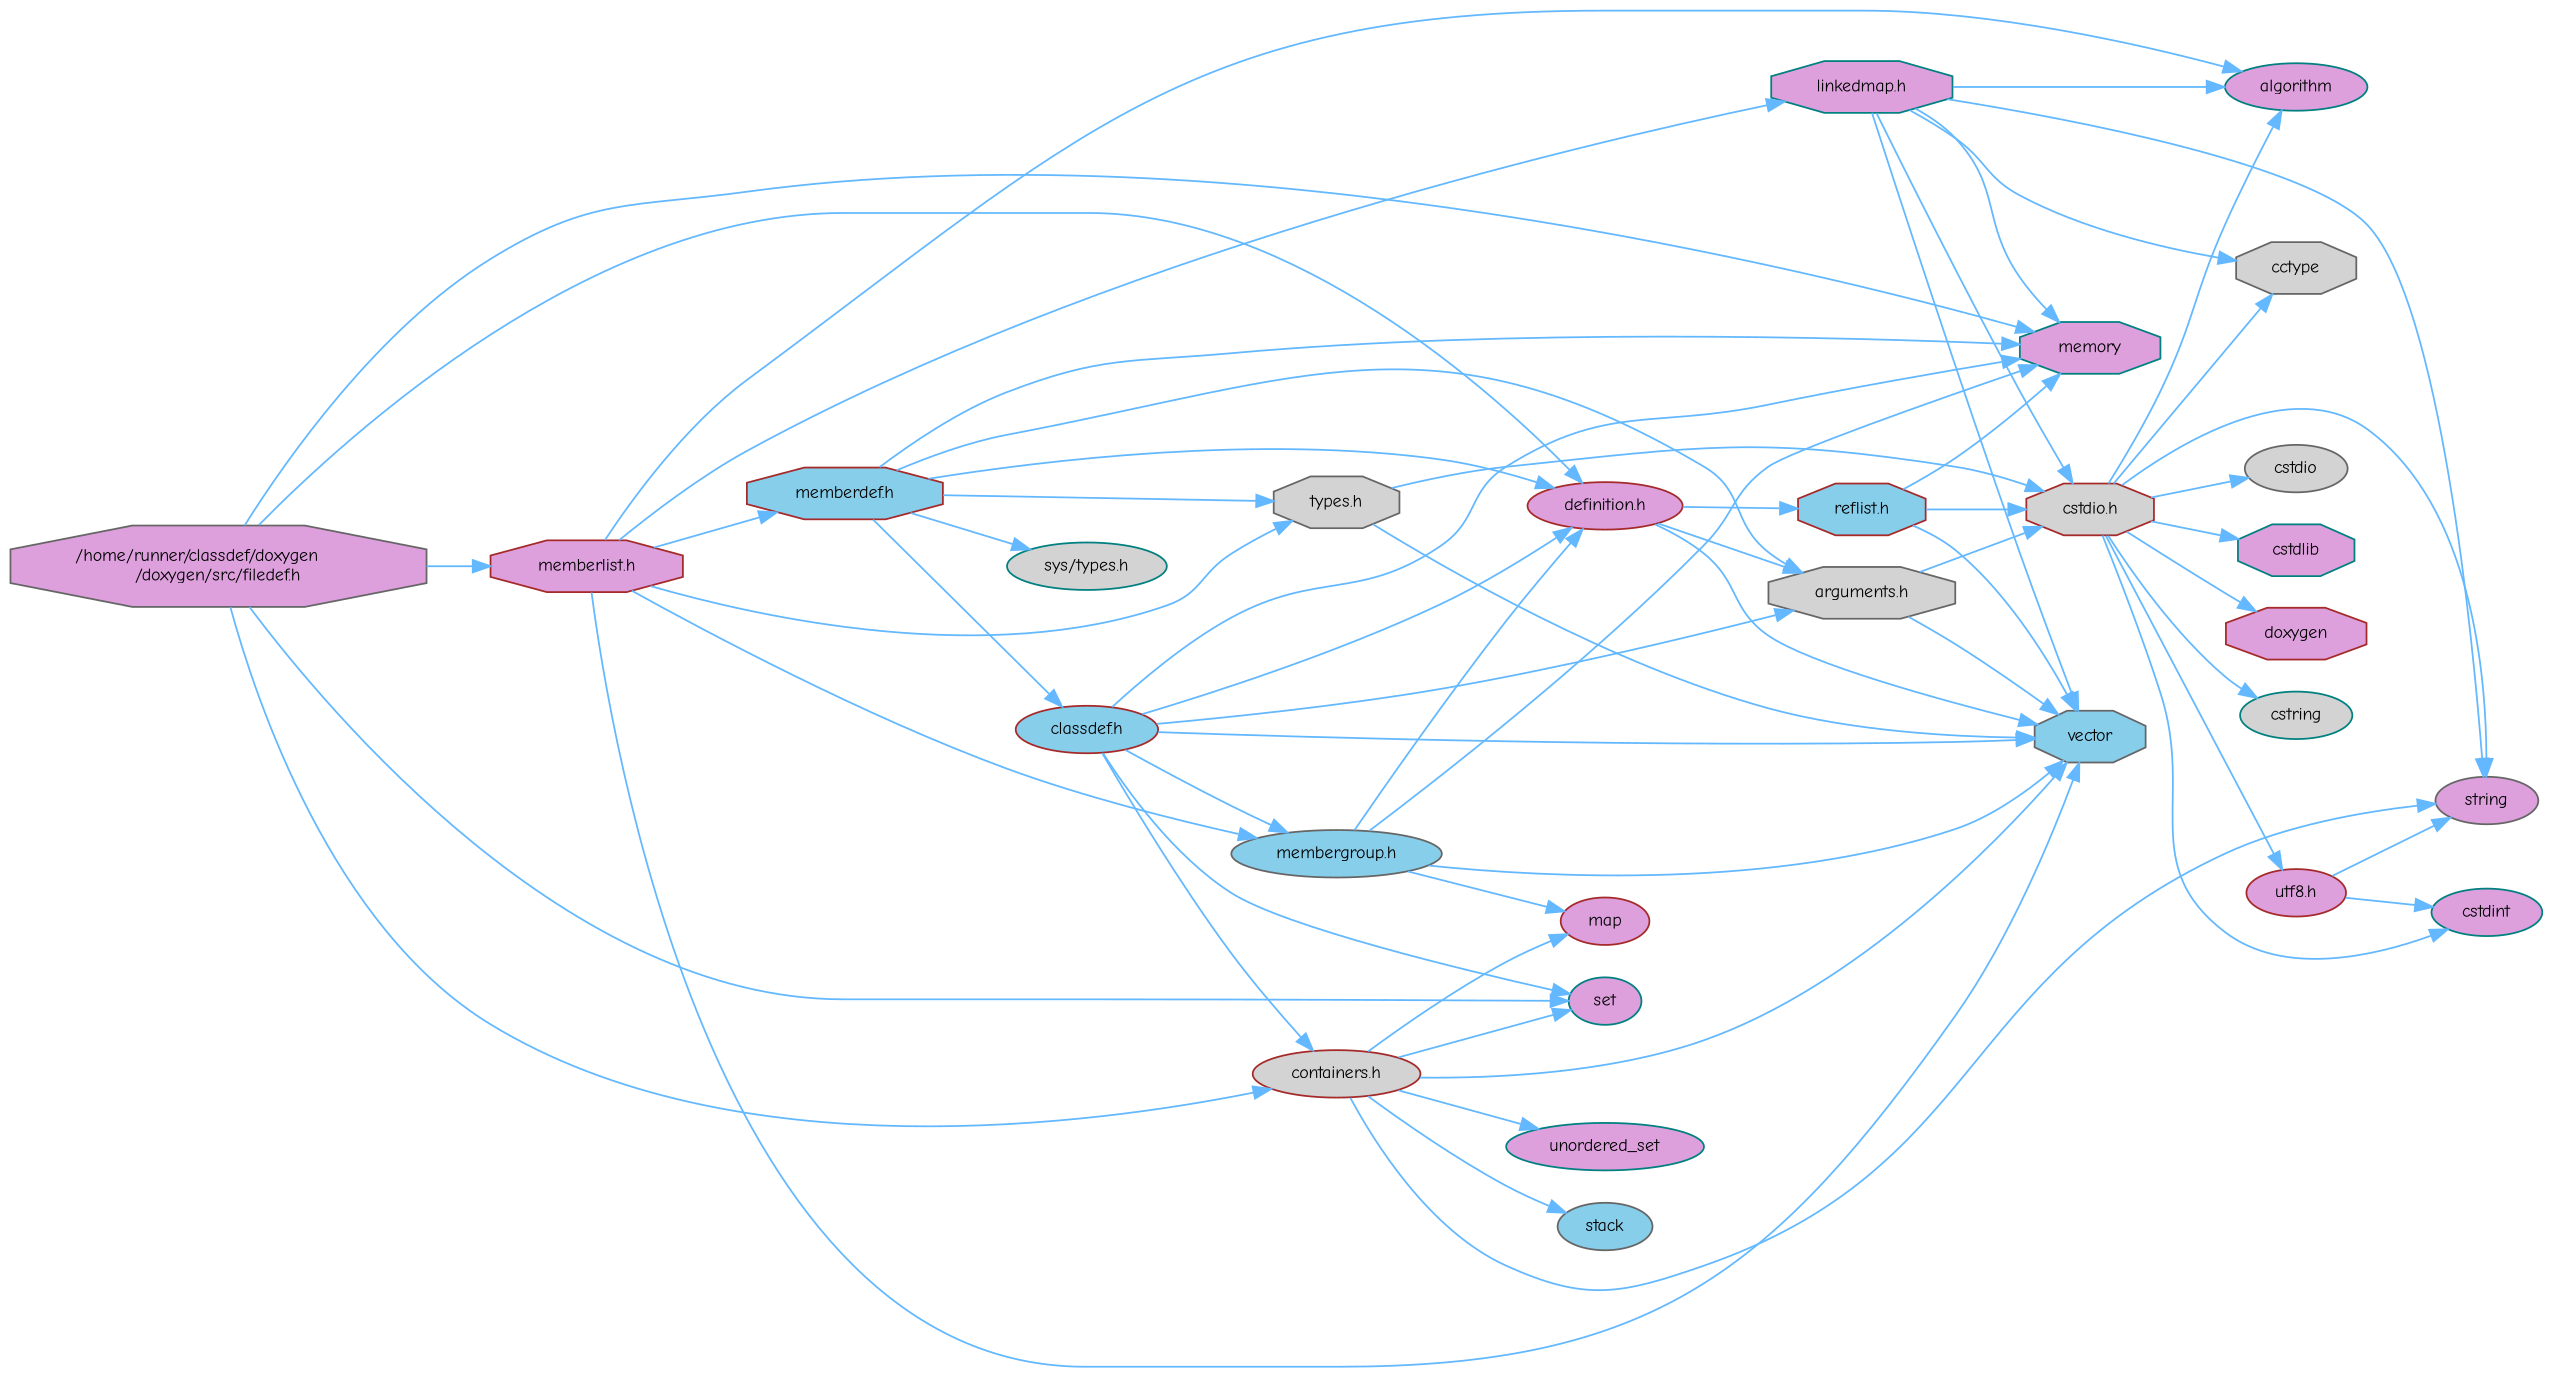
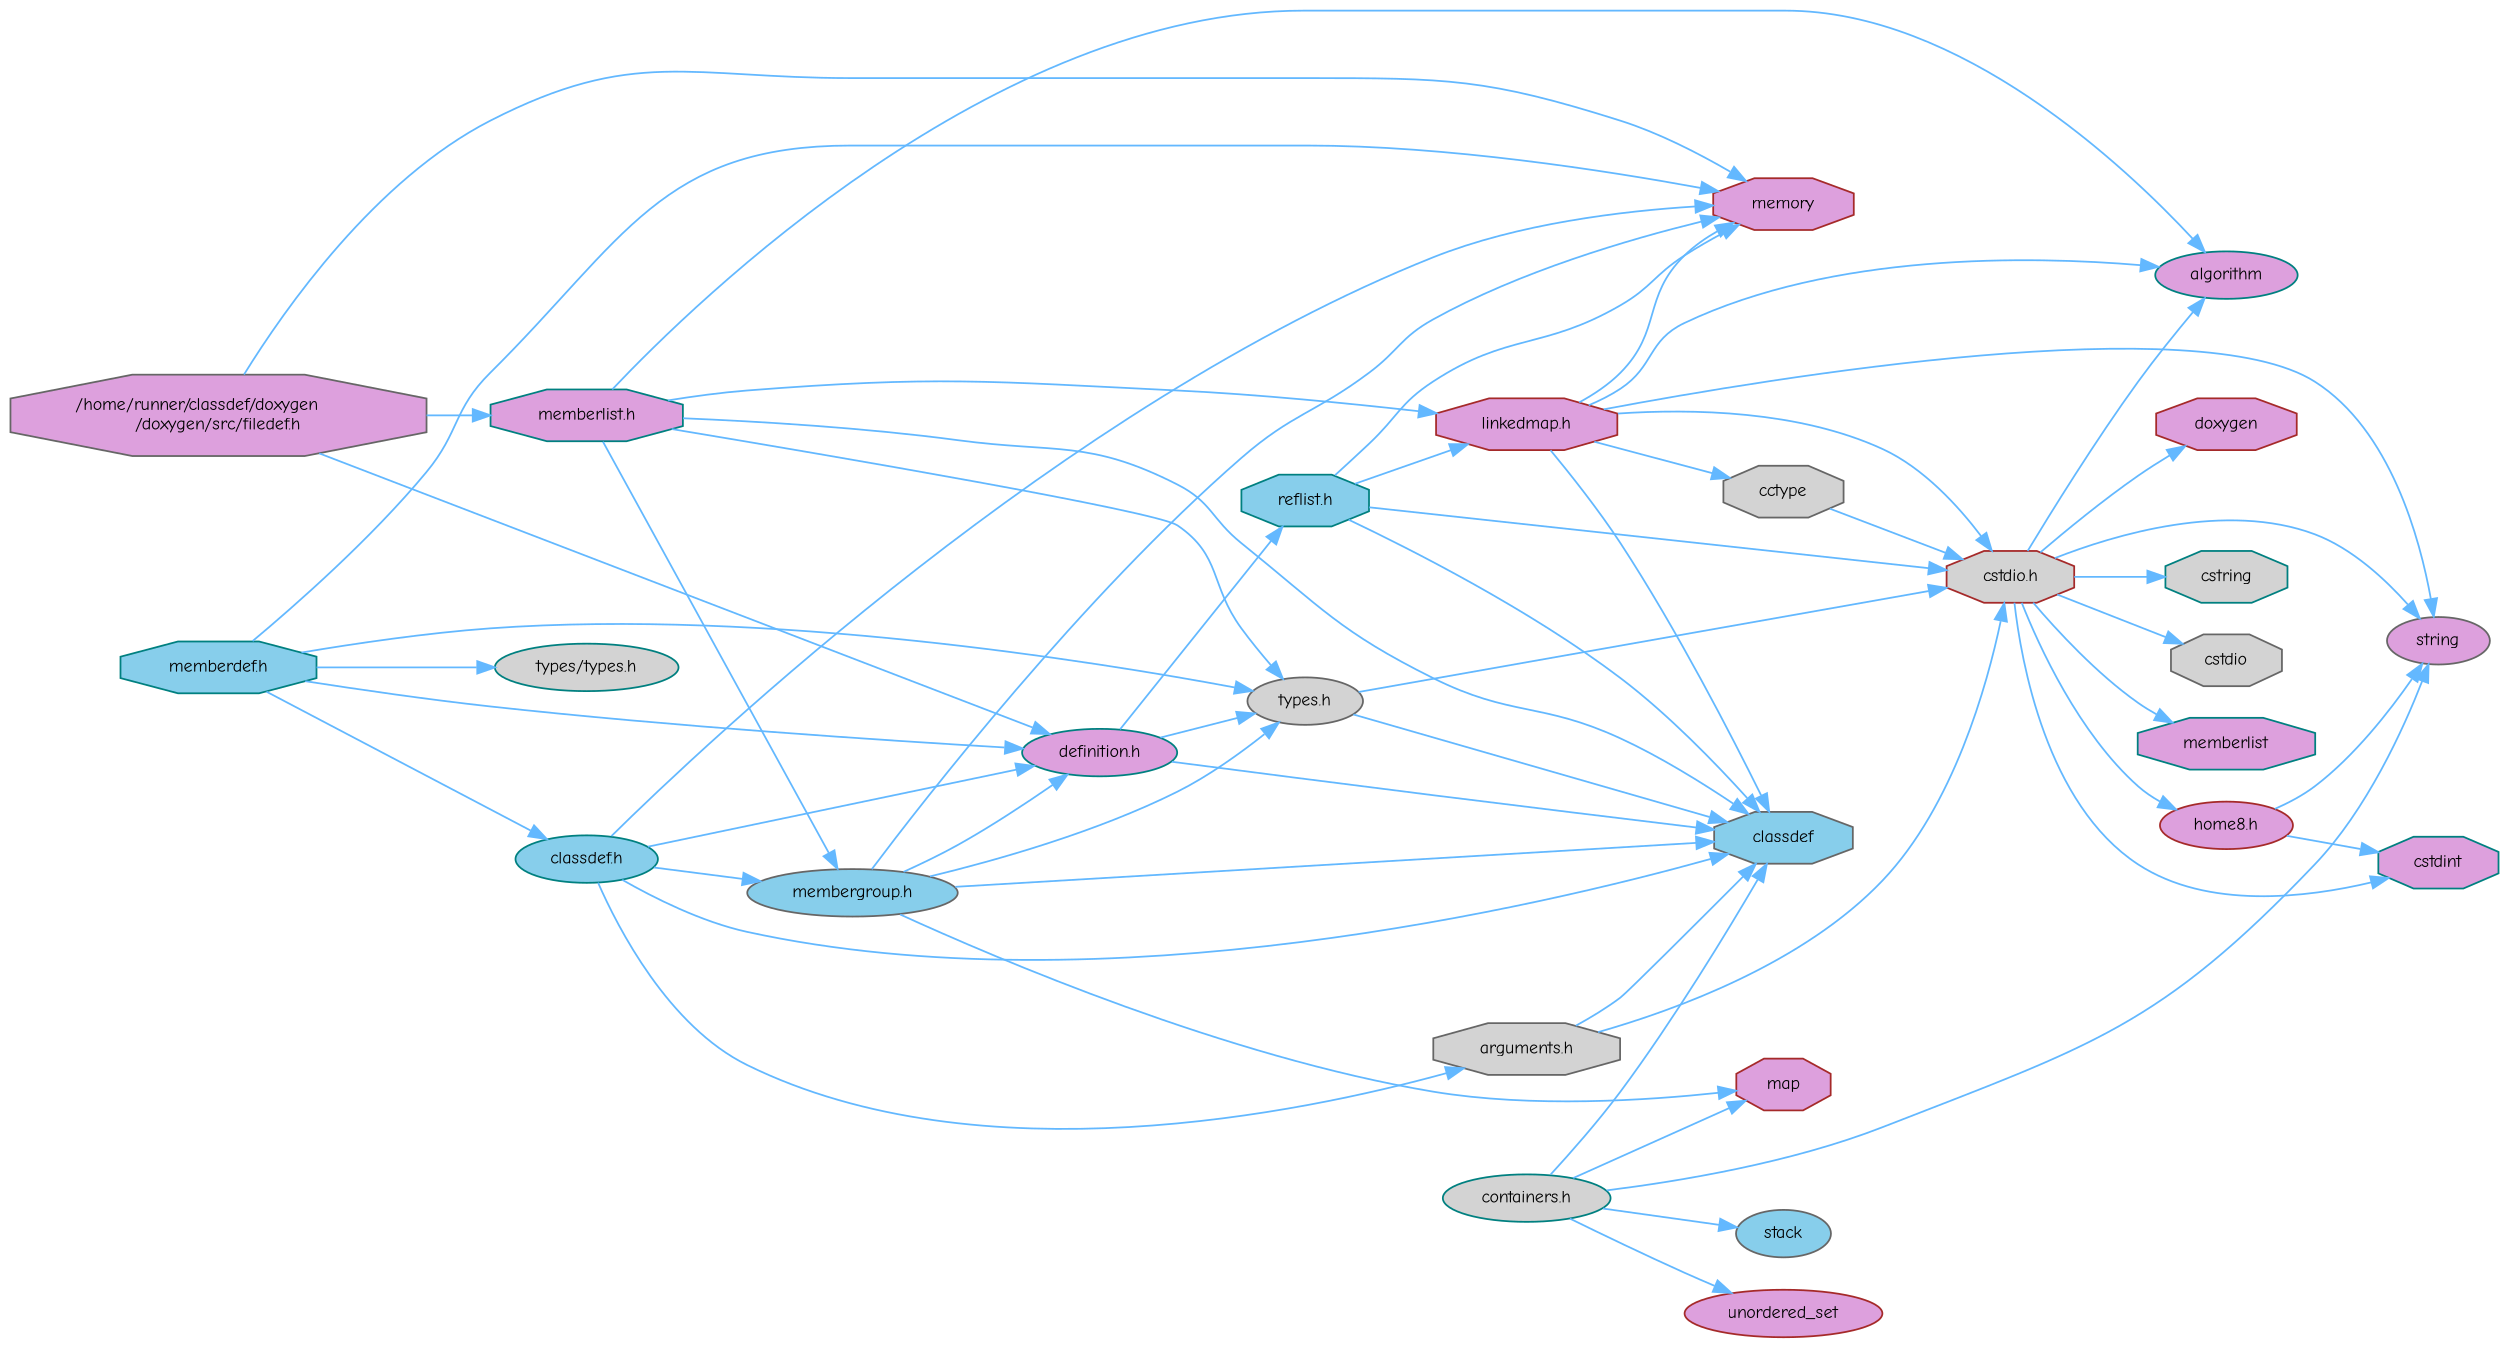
(1862, 87) -> (1527, 424)
(2090, 348) -> (1784, 204)
(1369, 370) -> none
(2187, 396) -> (1888, 531)
none -> (1403, 467)
(2296, 469) -> (2226, 660)
(845, 493) -> (219, 667)
(1337, 502) -> (1305, 701)
(1605, 506) -> (1100, 753)
(1862, 509) -> (1305, 501)
(707, 532) -> none
(1721, 545) -> (1199, 728)
(2296, 550) -> (2226, 744)
(587, 566) -> (587, 415)
(1087, 566) -> (587, 667)
(2296, 715) -> (2226, 577)
(1087, 730) -> (587, 859)
(2090, 737) -> (1784, 838)
none -> (1105, 823)
(2296, 893) -> (2226, 825)
(1194, 901) -> none
(2487, 912) -> (2438, 863)
(1605, 921) -> (1784, 1085)
(1605, 1001) -> none
(1337, 1074) -> (1527, 1198)
(618, 1081) -> none
(1605, 1147) -> (1784, 1314)
